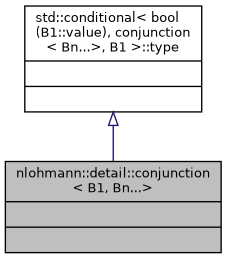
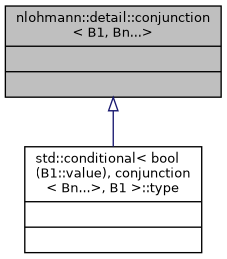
(113, 143) -> (113, 129)
